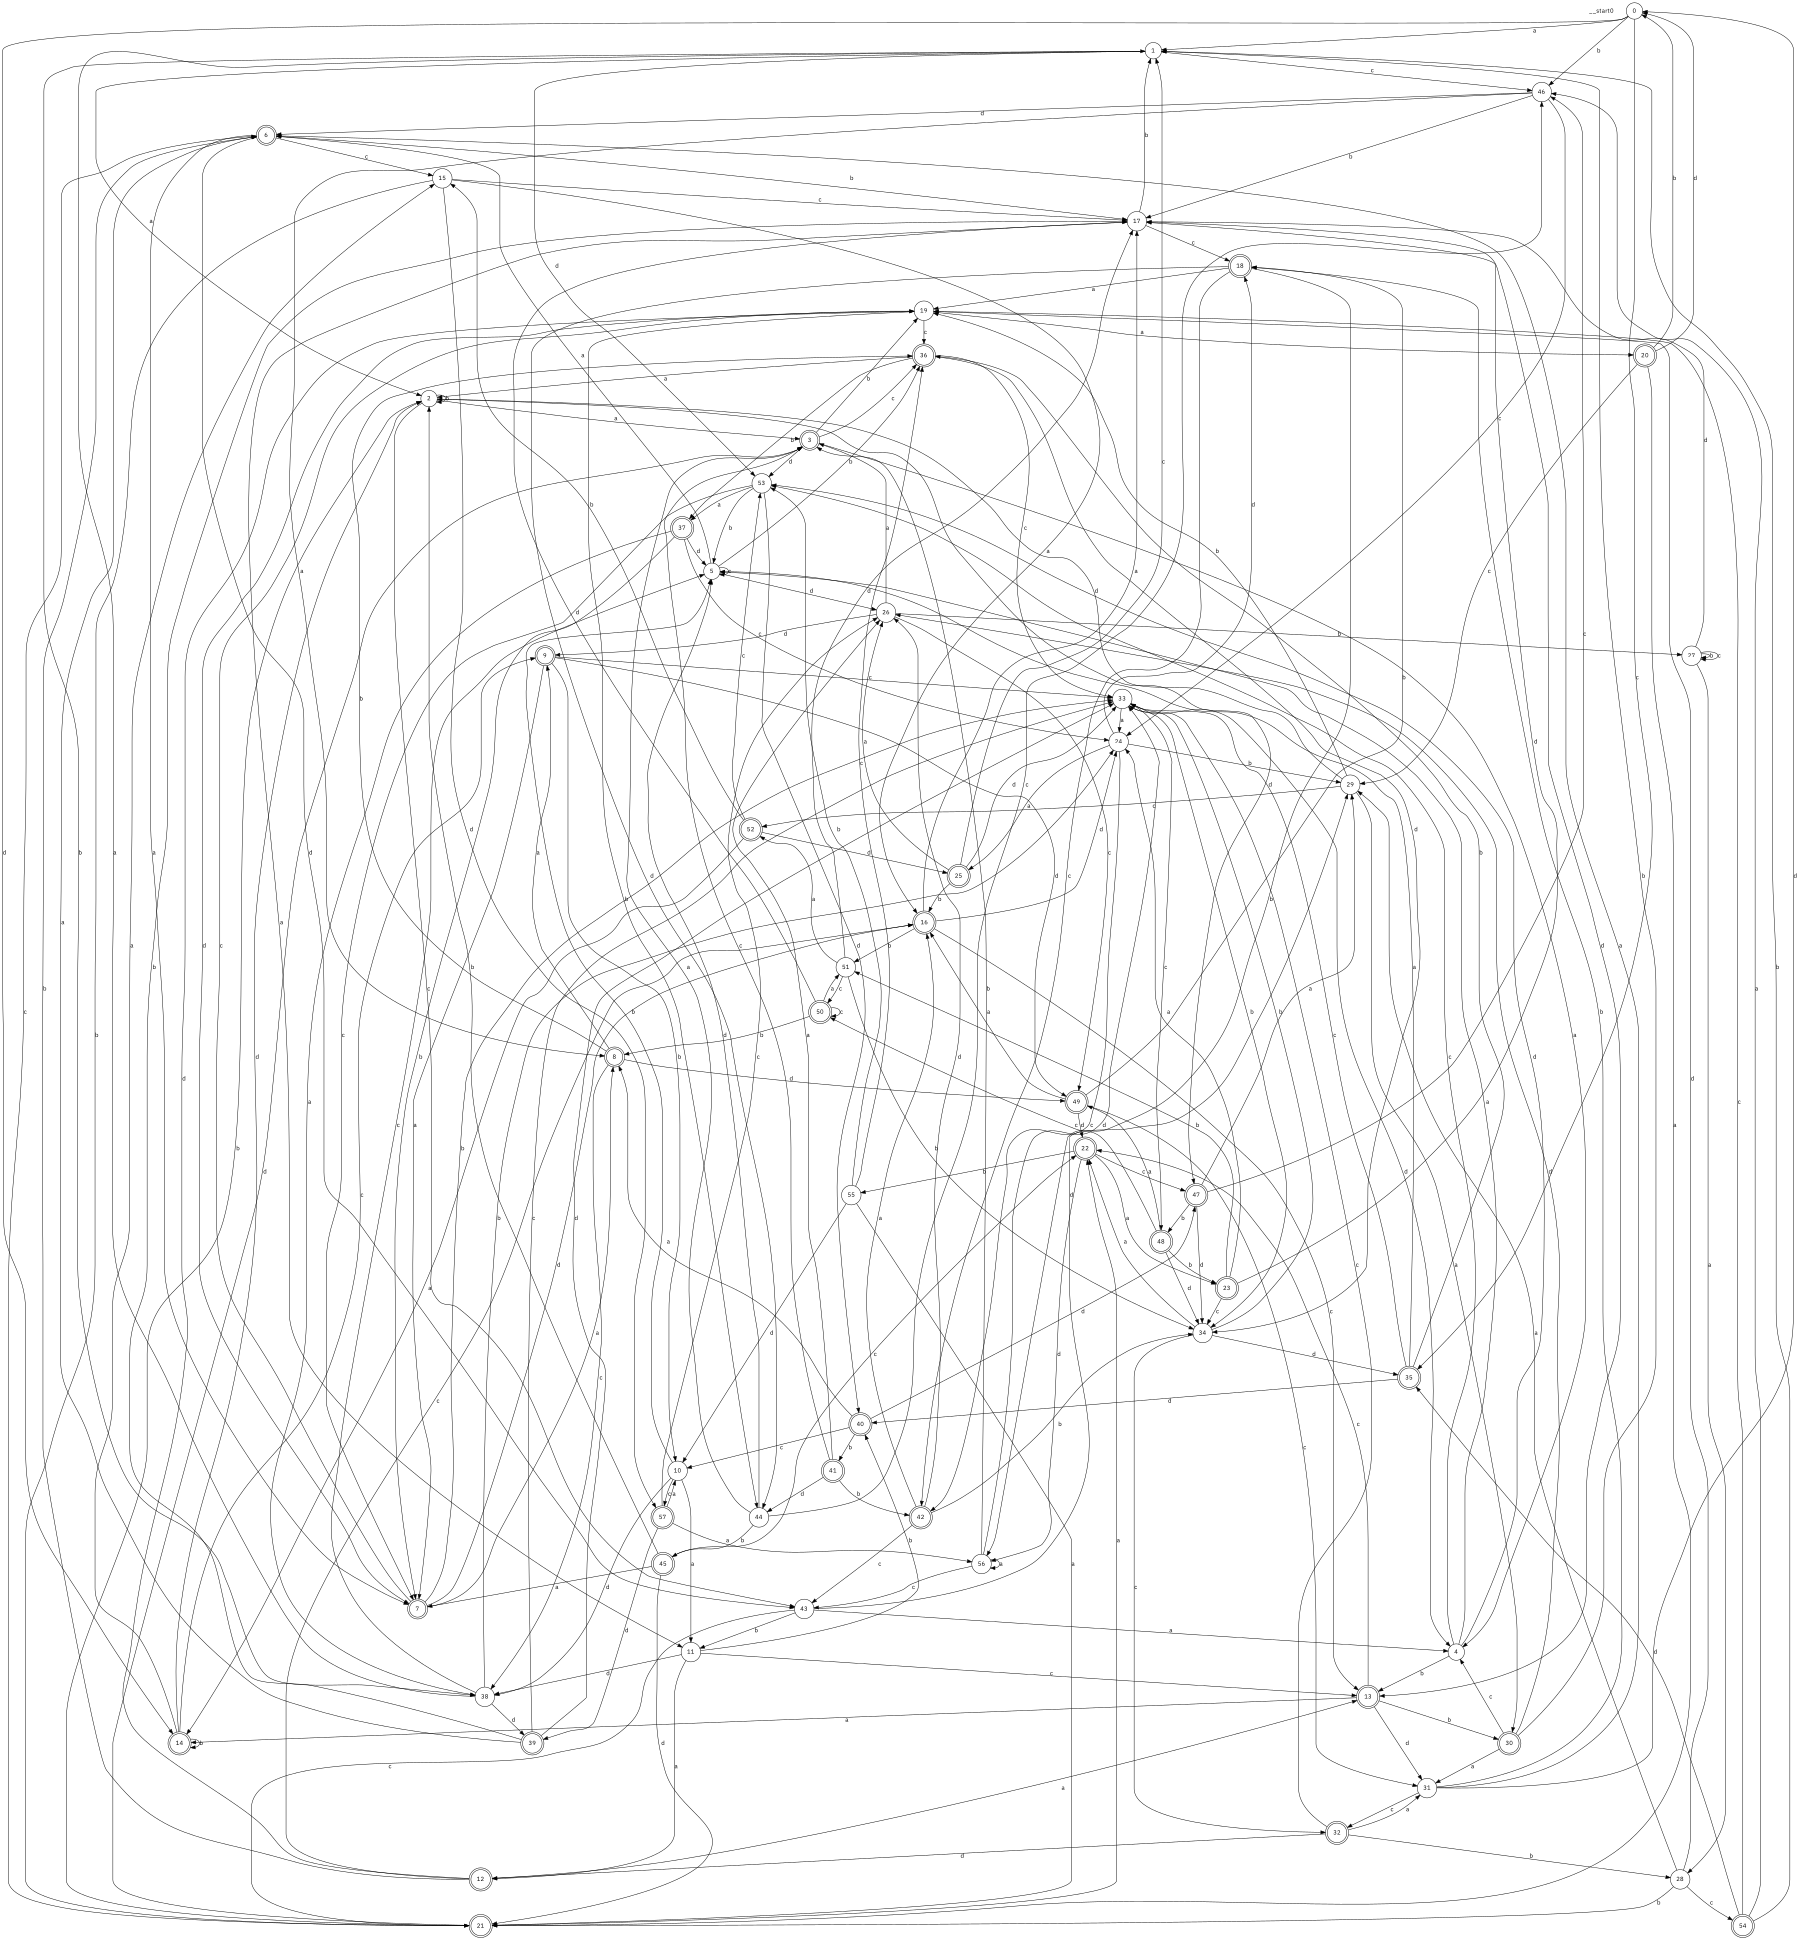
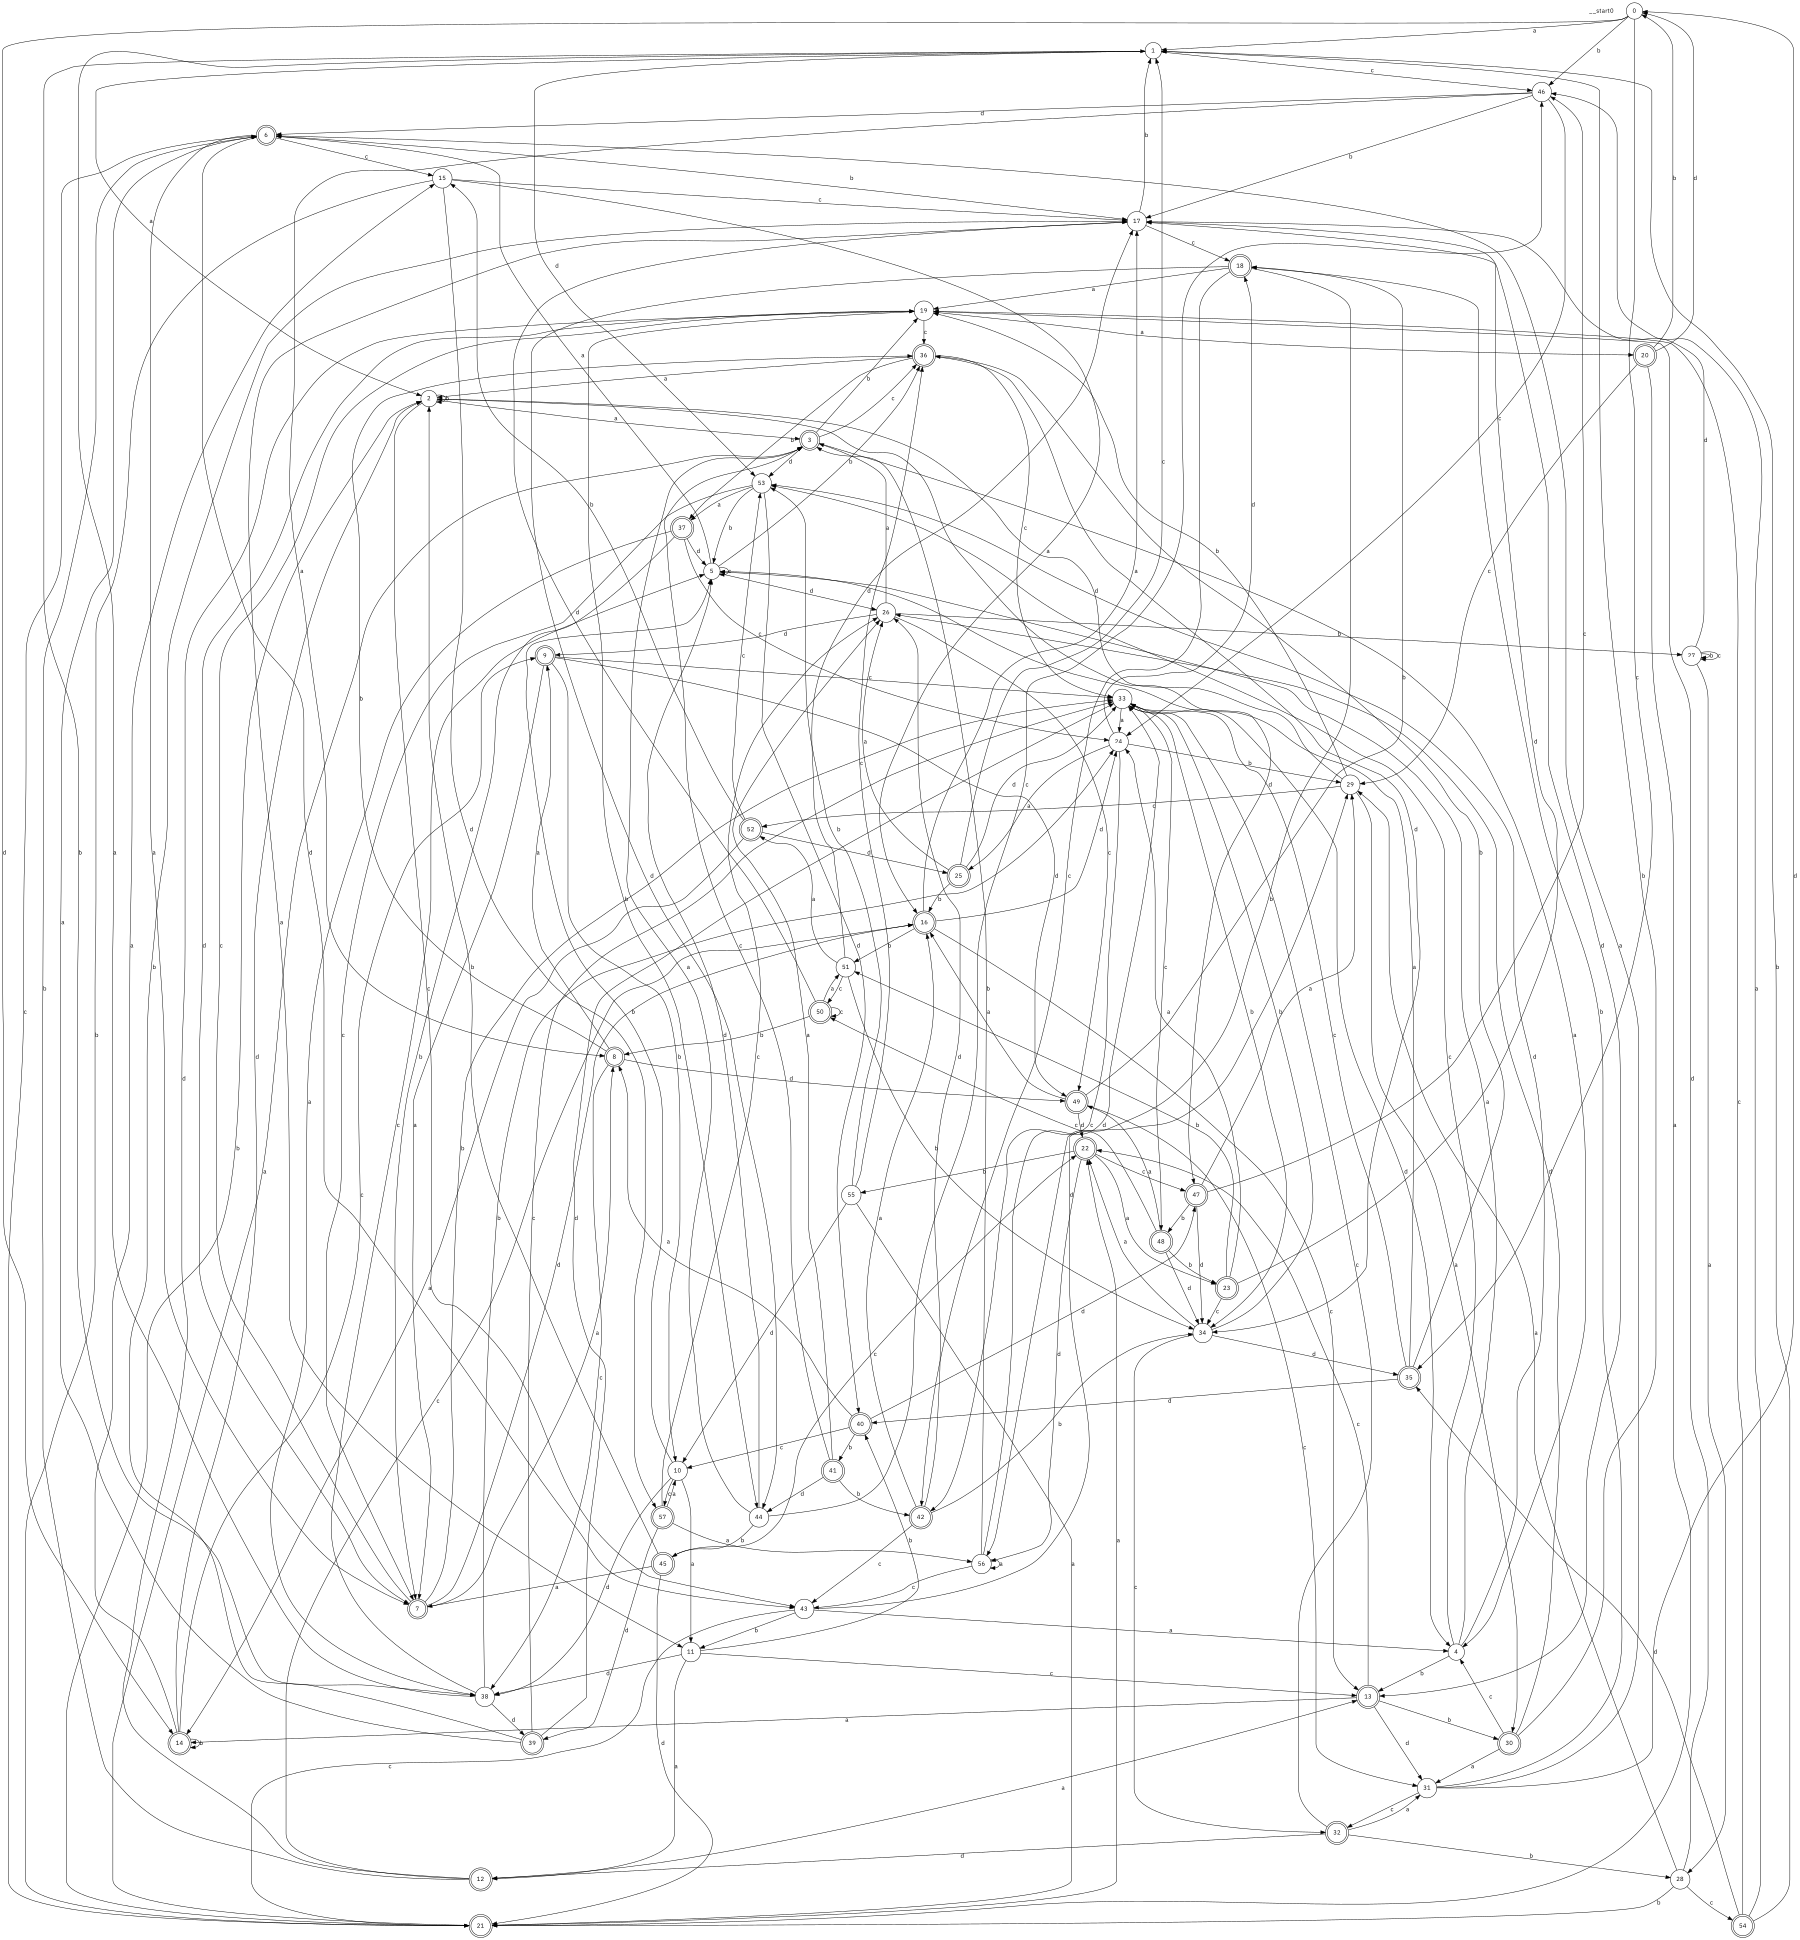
(265, 1172) -> (265, 1172)
